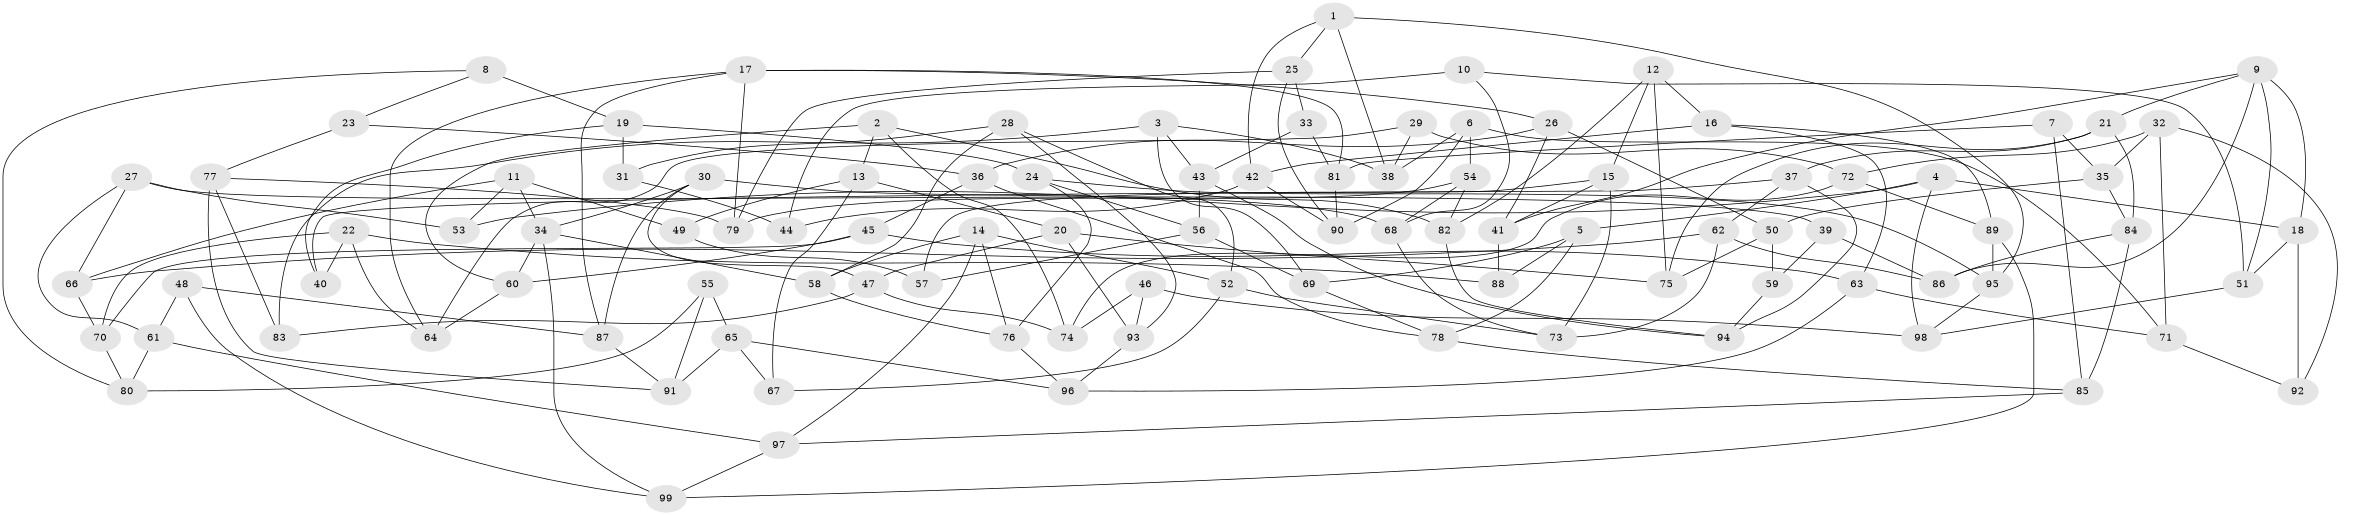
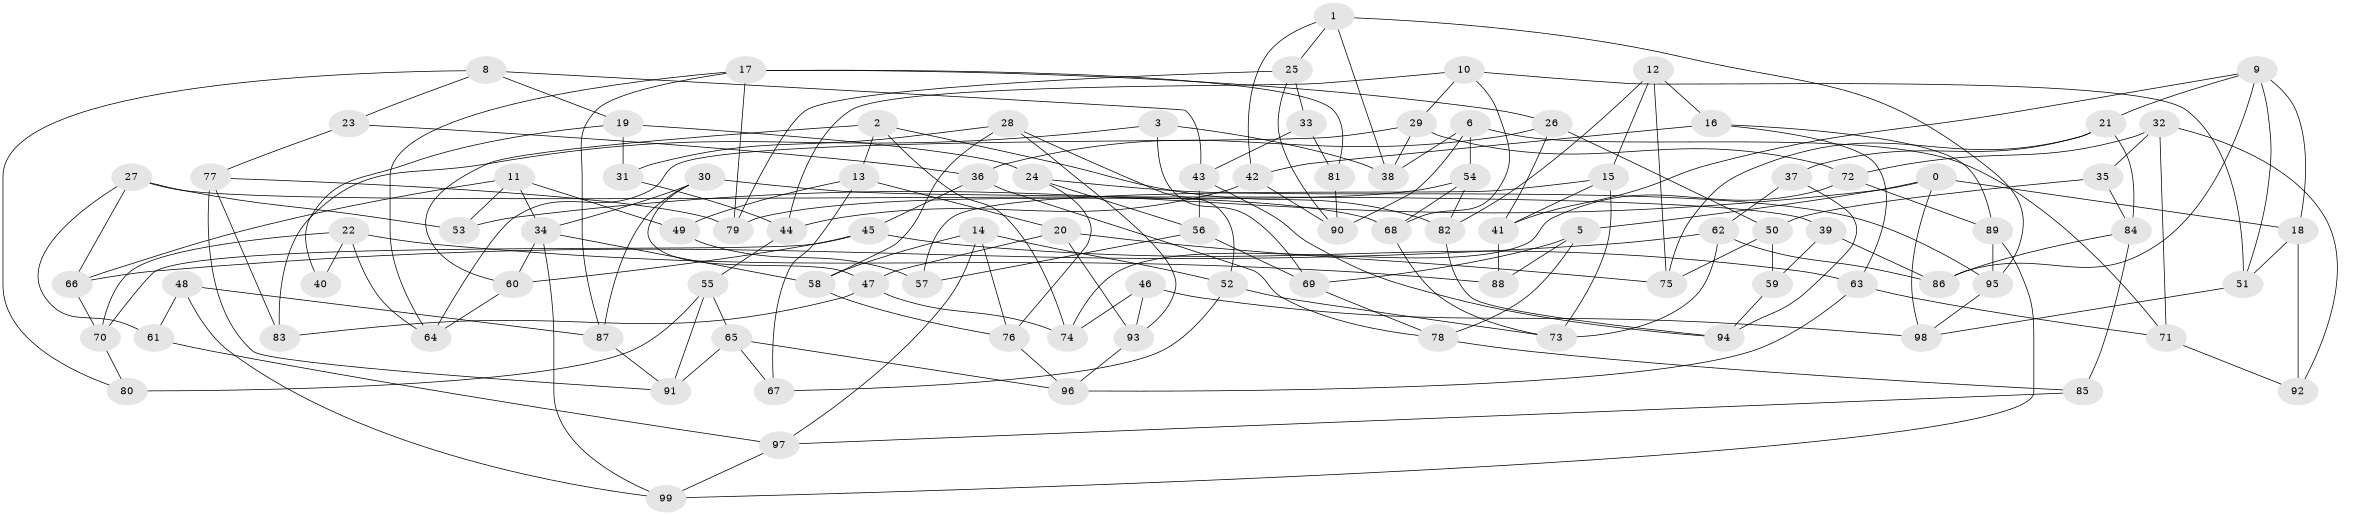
none -> (1440, 97)
(2052, 124) -> none
(1179, 150) -> (856, 91)
(1936, 177) -> (1936, 177)
(1019, 195) -> none
none -> (747, 258)
(141, 365) -> none
